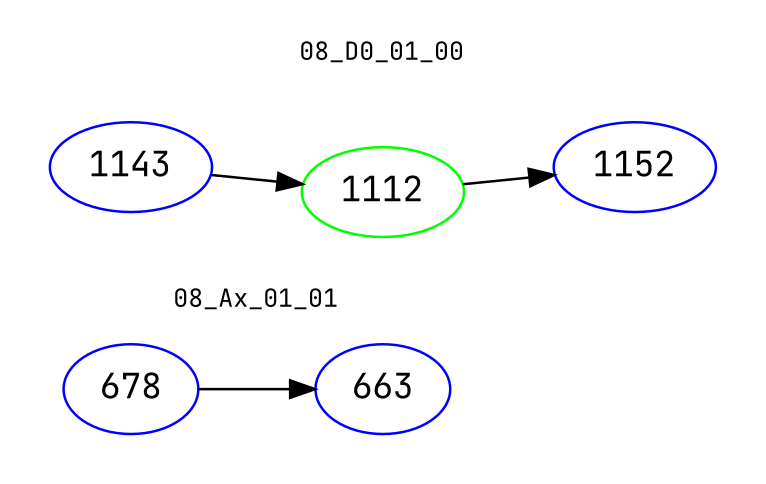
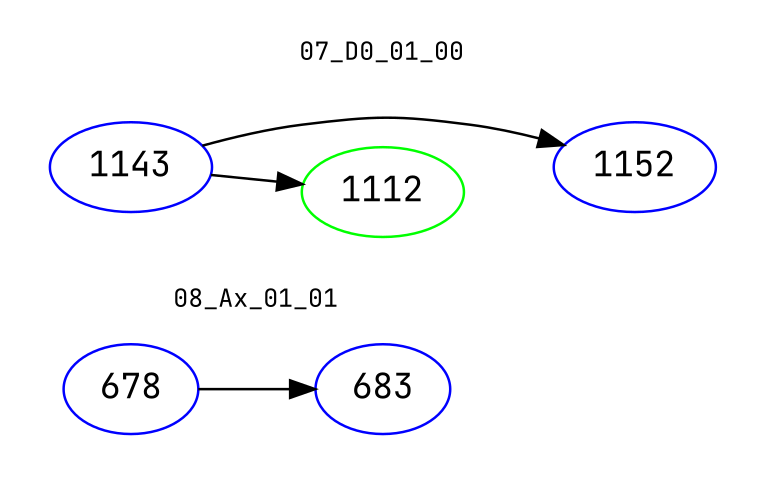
(383, 54) -> (383, 54)
(496, 181) -> (370, 118)
(383, 389) -> (383, 389)
